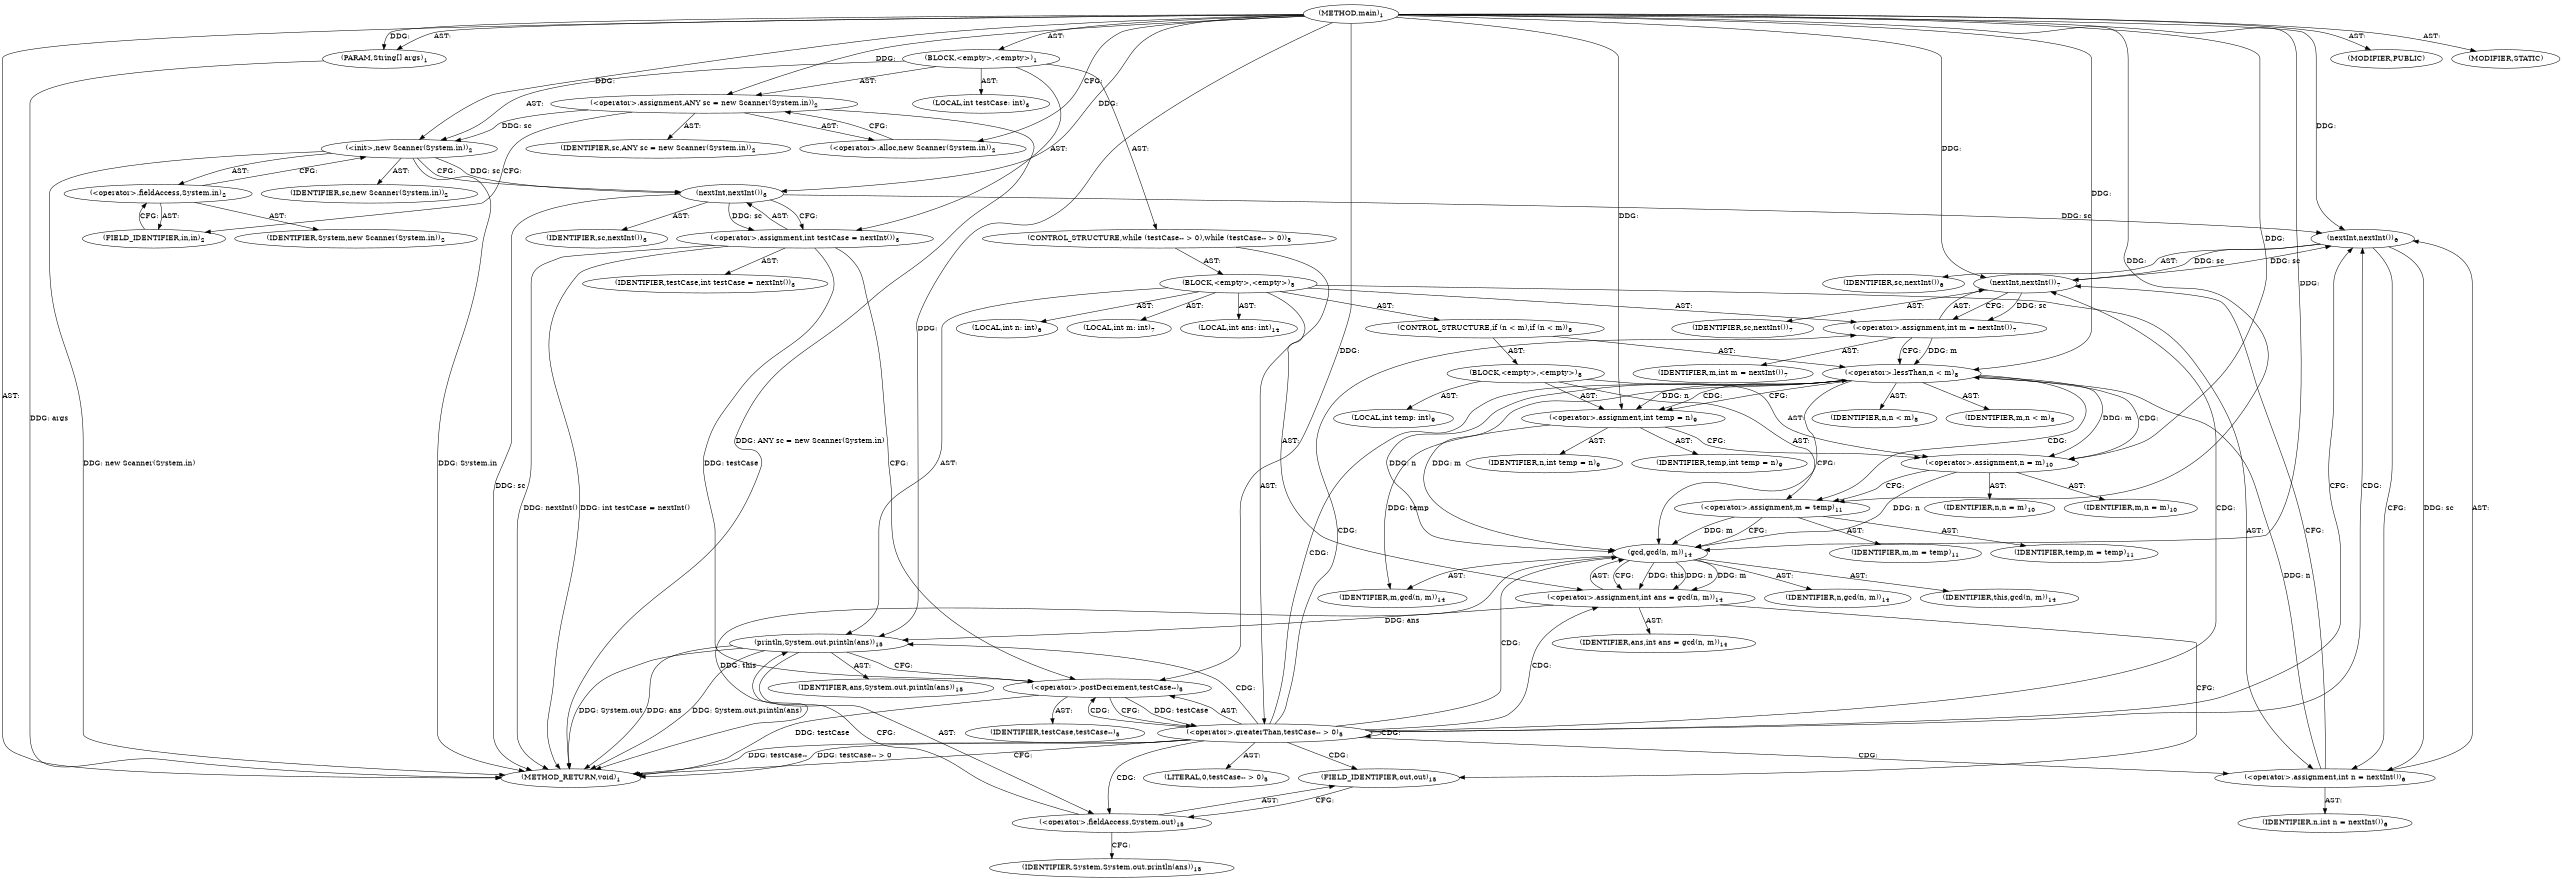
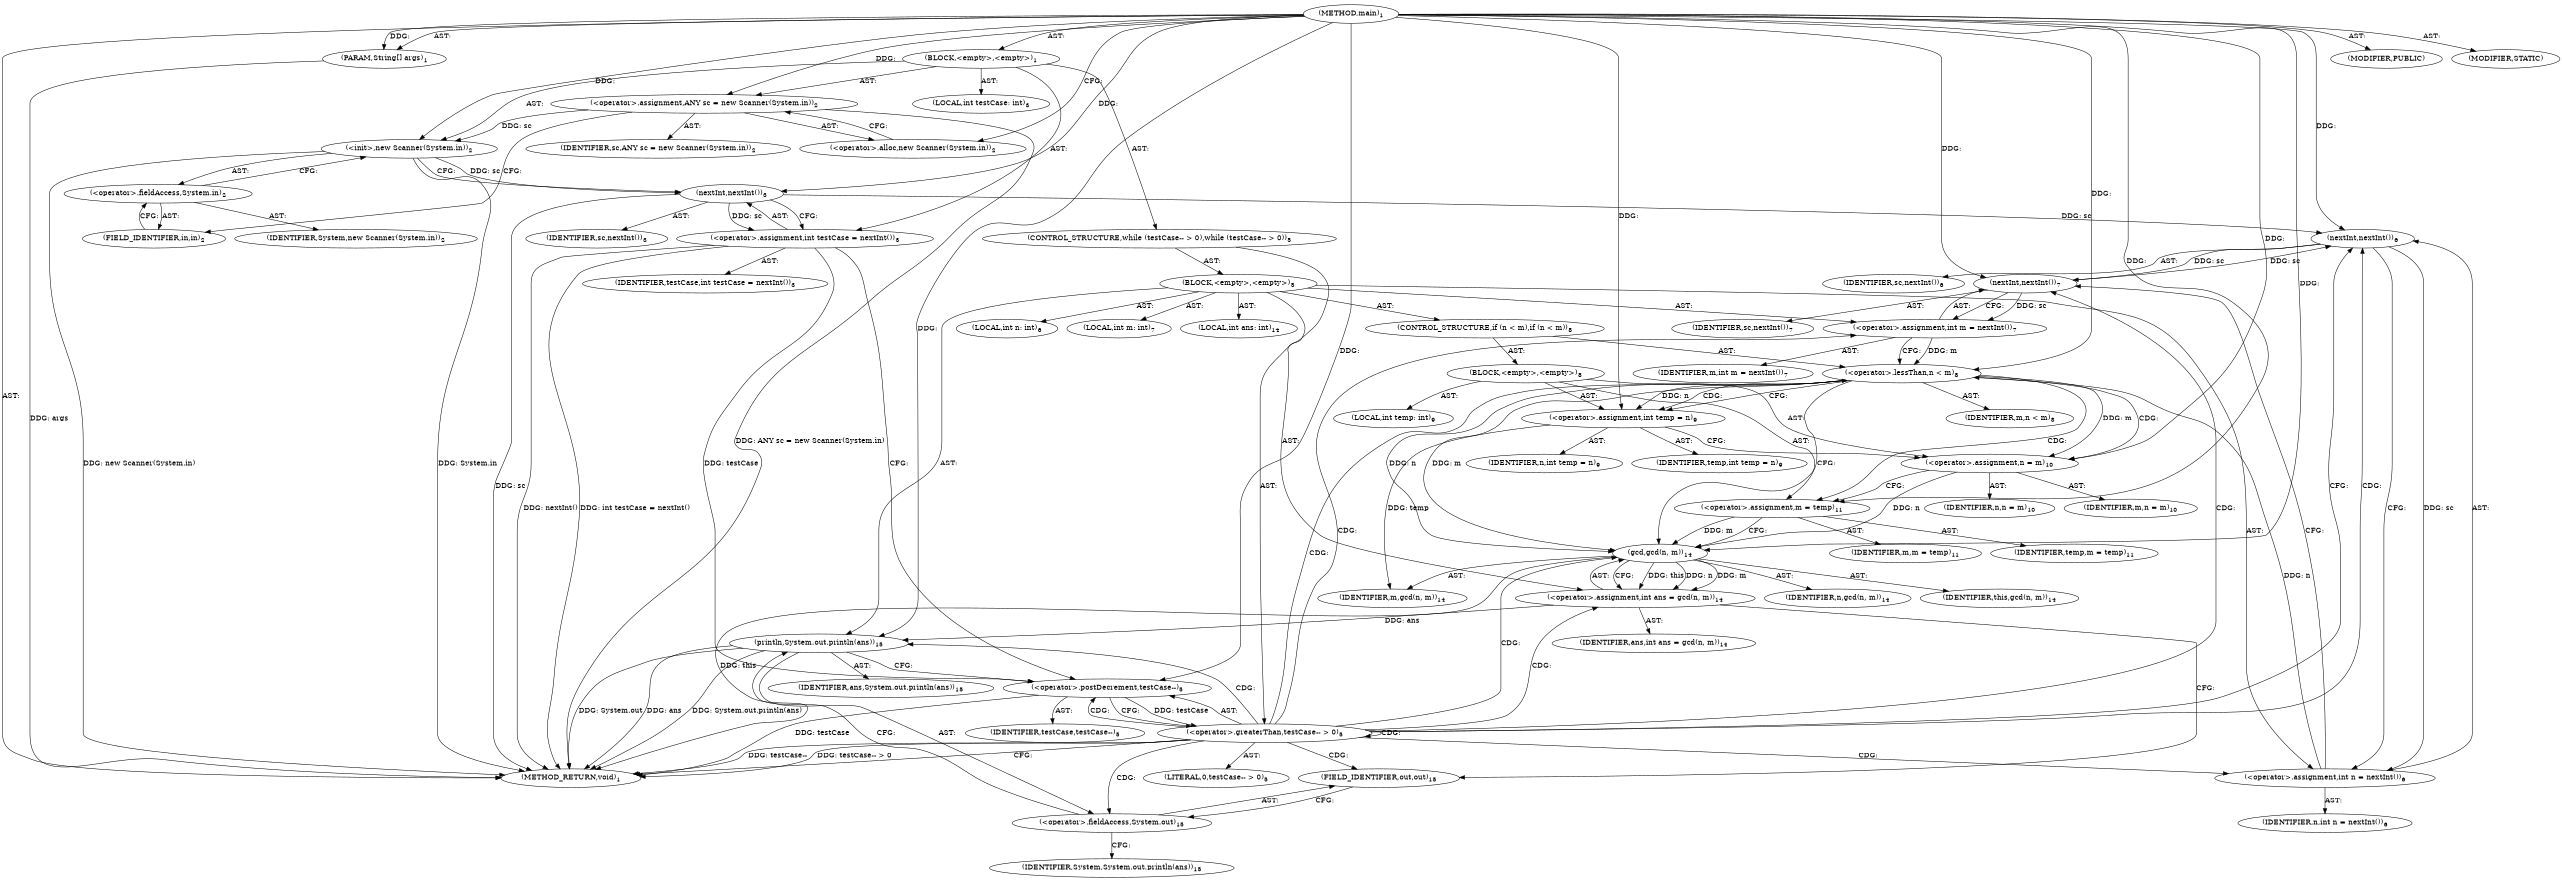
(369, 194) -> none
(1874, 419) -> none
